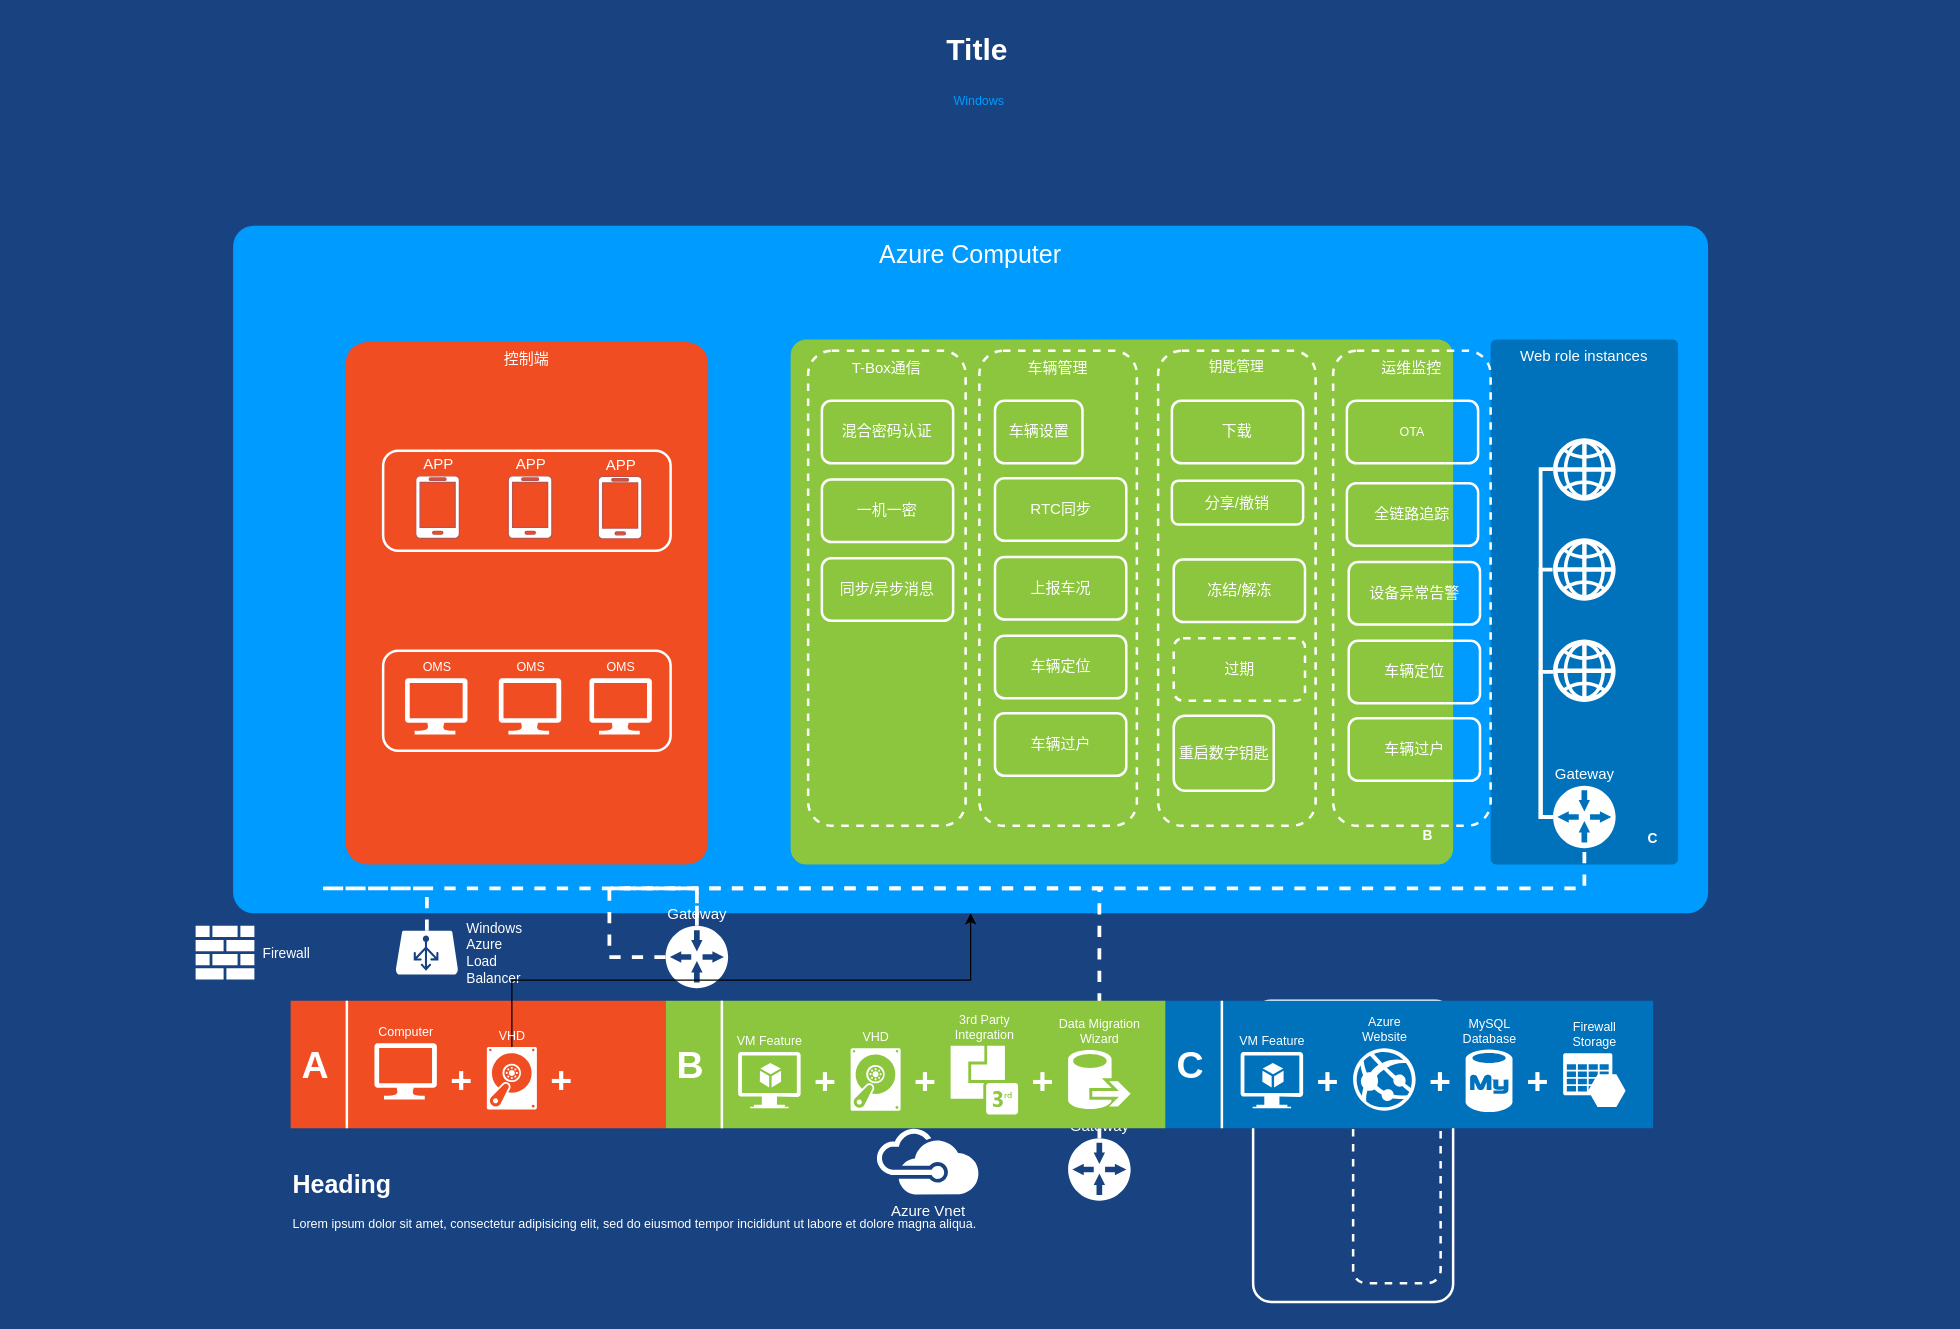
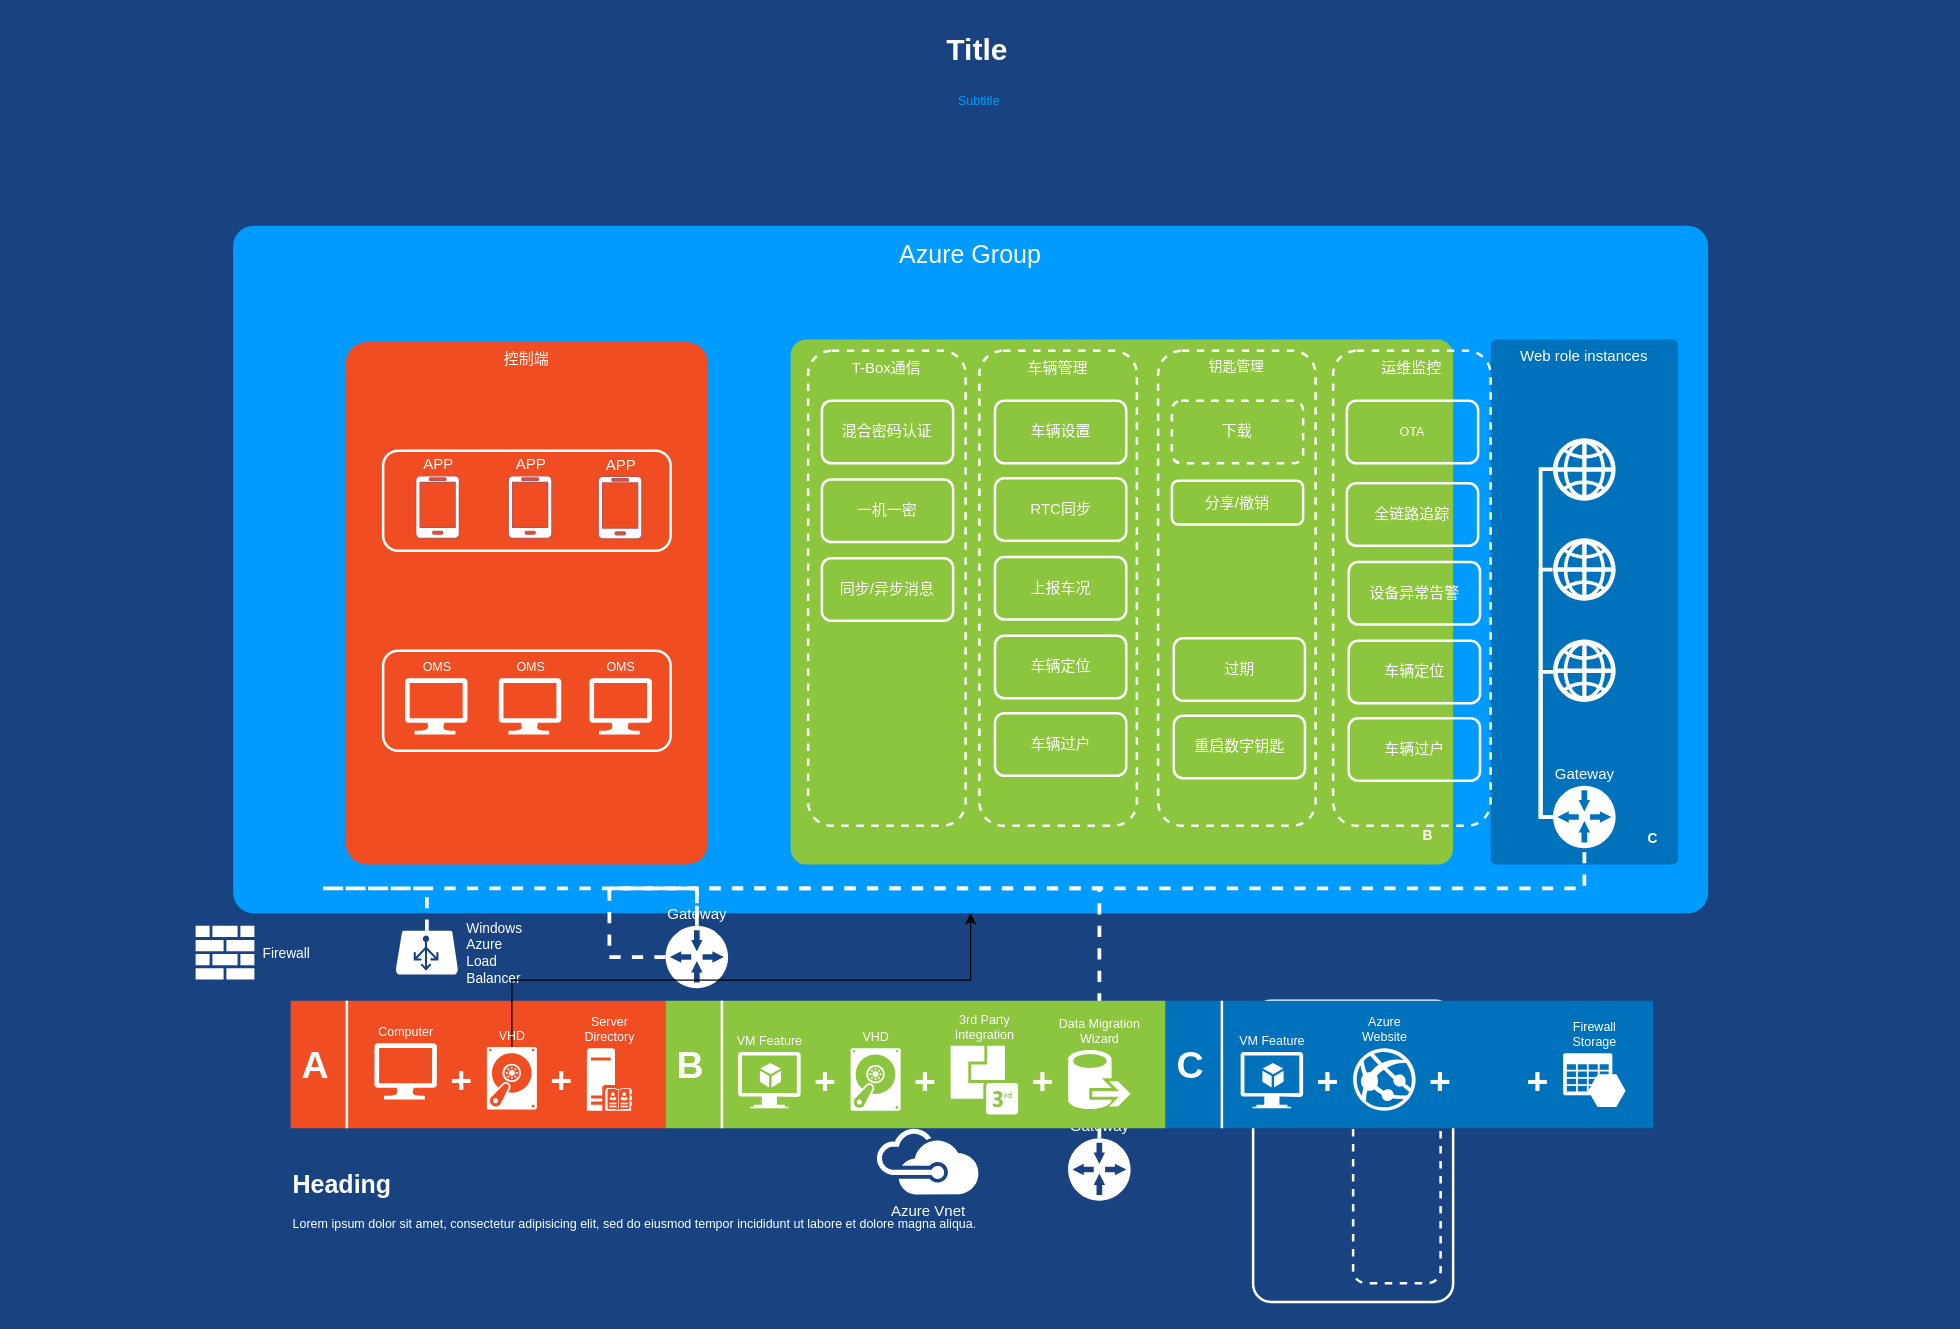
(979, 101) -> (979, 101)
(971, 254) -> (971, 254)
(1039, 432) -> (1061, 432)
(1238, 432) -> (1238, 432)
(1239, 591) -> none
(1239, 669) -> (1239, 669)
(1224, 753) -> (1239, 747)
none -> (609, 1079)
(1489, 1081) -> none
